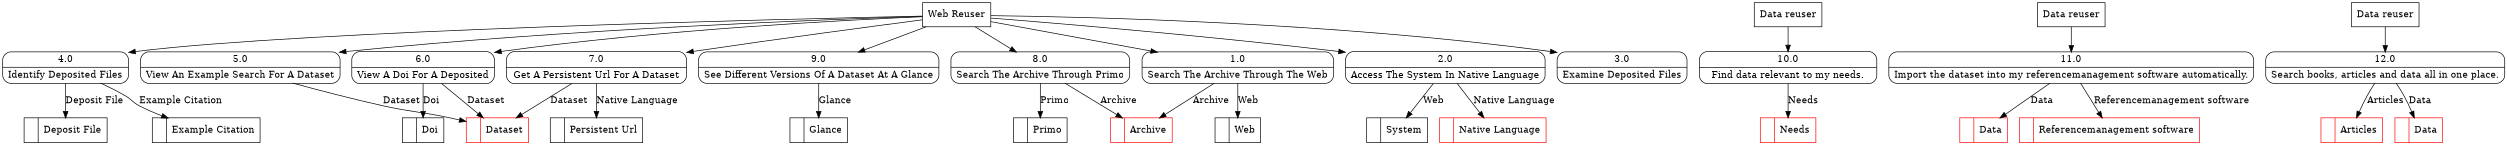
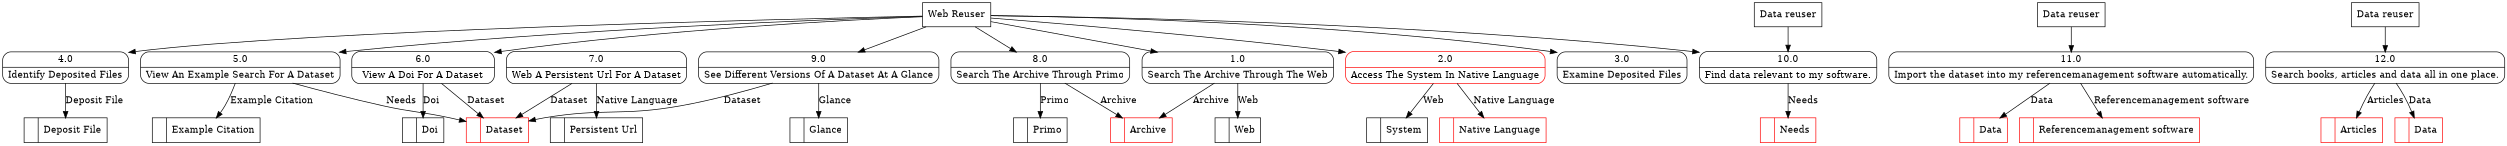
(808, 35) -> (1342, 26)
(1445, 68) -> (1445, 68)
(423, 75) -> (423, 75)
(596, 75) -> (596, 75)
(1788, 75) -> (1788, 75)
(131, 100) -> (229, 98)
(402, 101) -> (402, 101)
none -> (655, 109)
